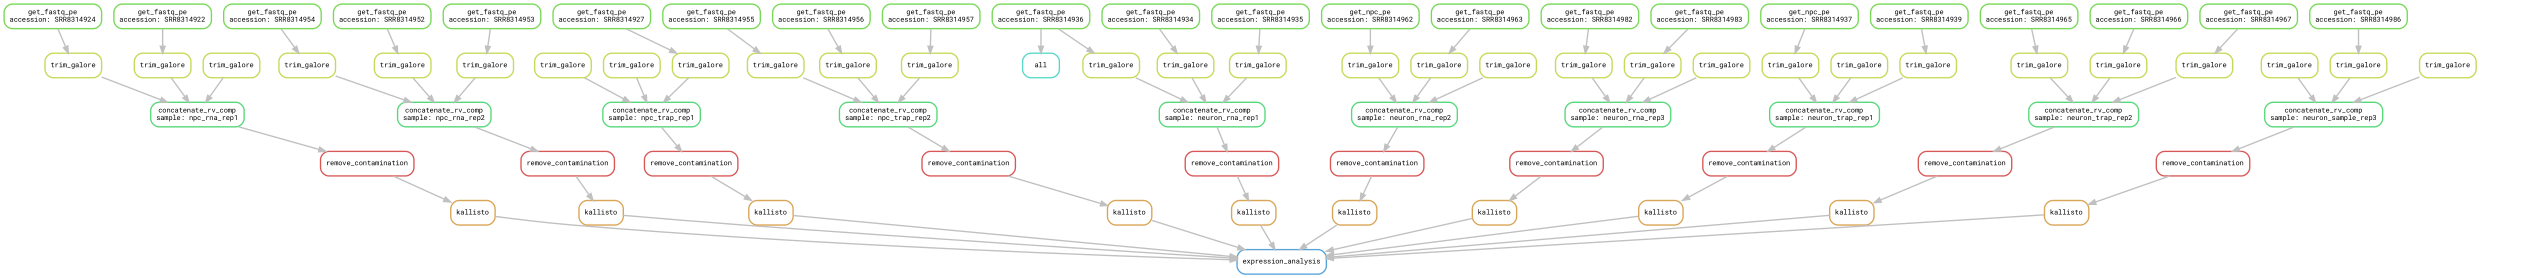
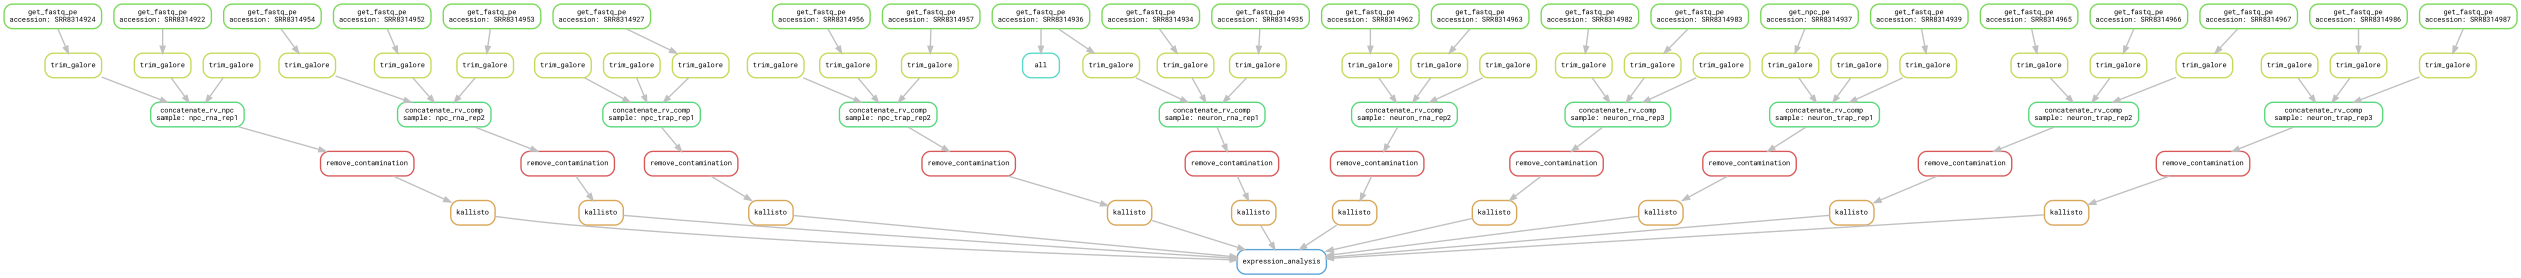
(712, 16) -> none
(1370, 16) -> (1370, 16)
none -> (2468, 16)
(197, 115) -> (197, 115)
(2324, 115) -> (2324, 115)
